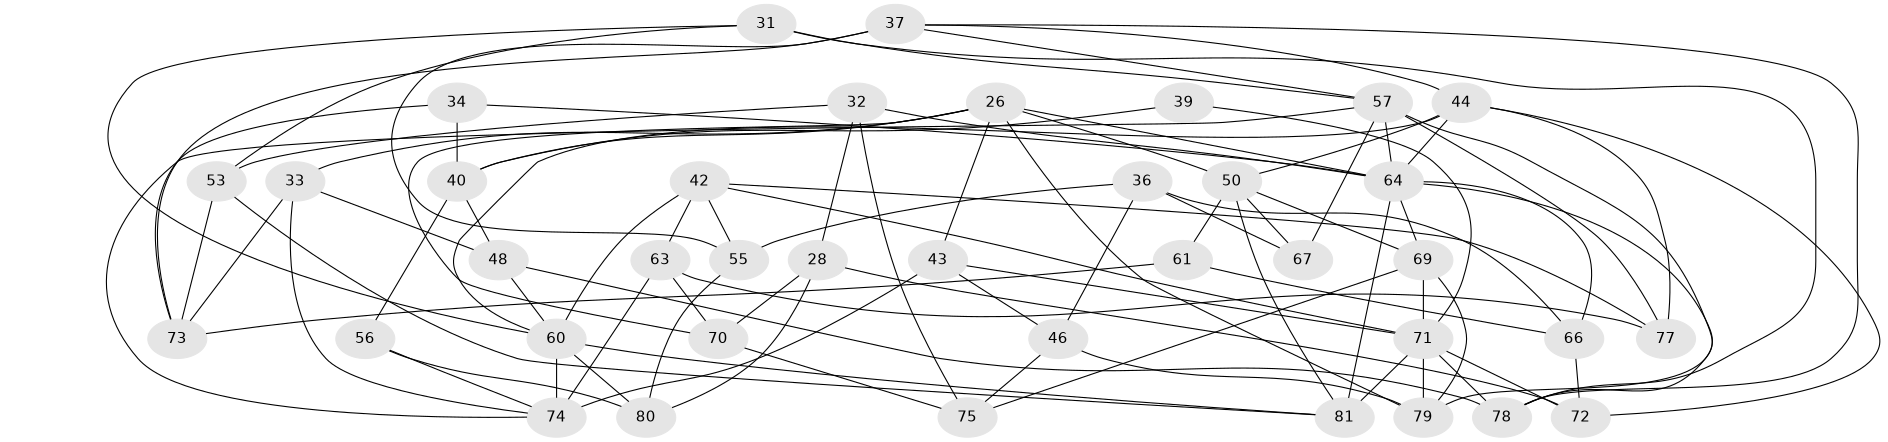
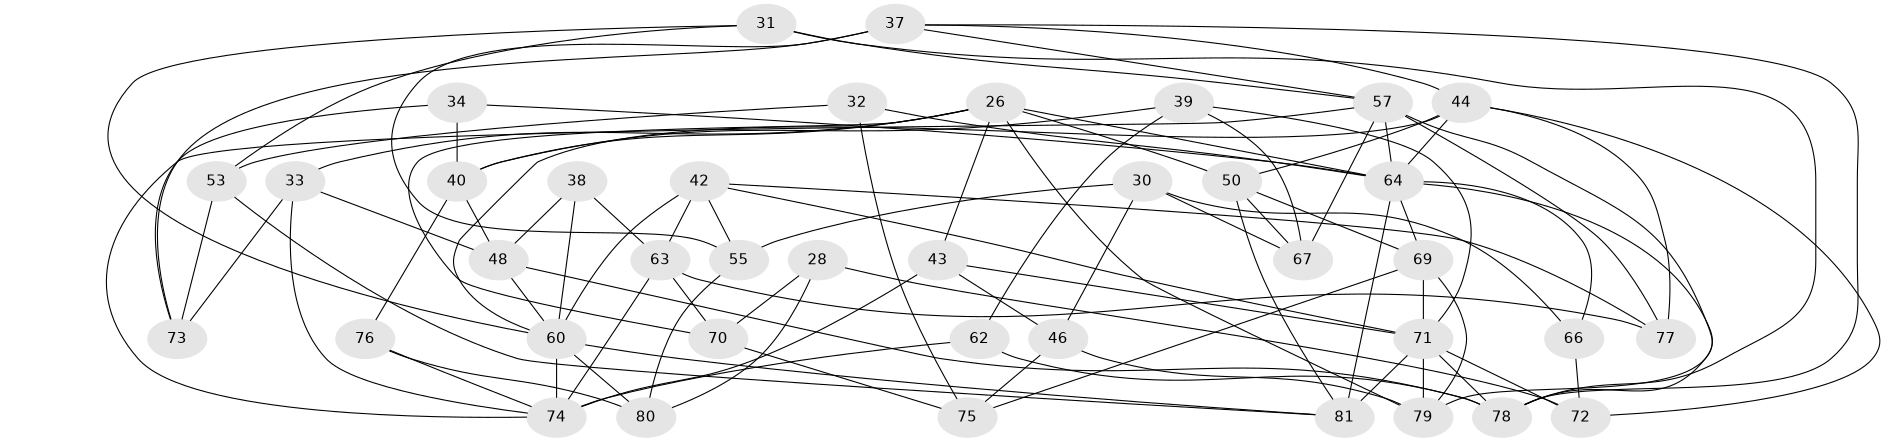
none -> (1281, 178)
none -> (577, 181)
(837, 181) -> none
(1142, 181) -> (1142, 181)
(1183, 260) -> none
(365, 339) -> (365, 339)
none -> (980, 339)
